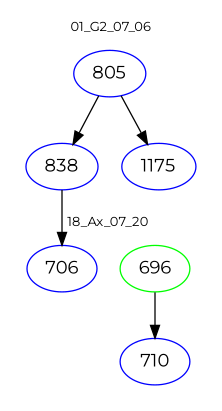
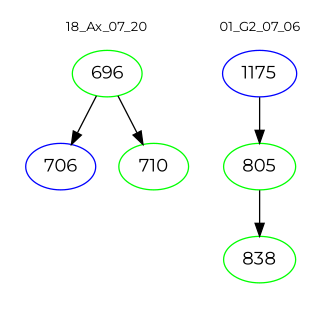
(110, 74) -> (260, 167)
(131, 114) -> (260, 114)
(62, 167) -> (260, 260)
(62, 218) -> (87, 114)
(155, 362) -> (154, 167)
